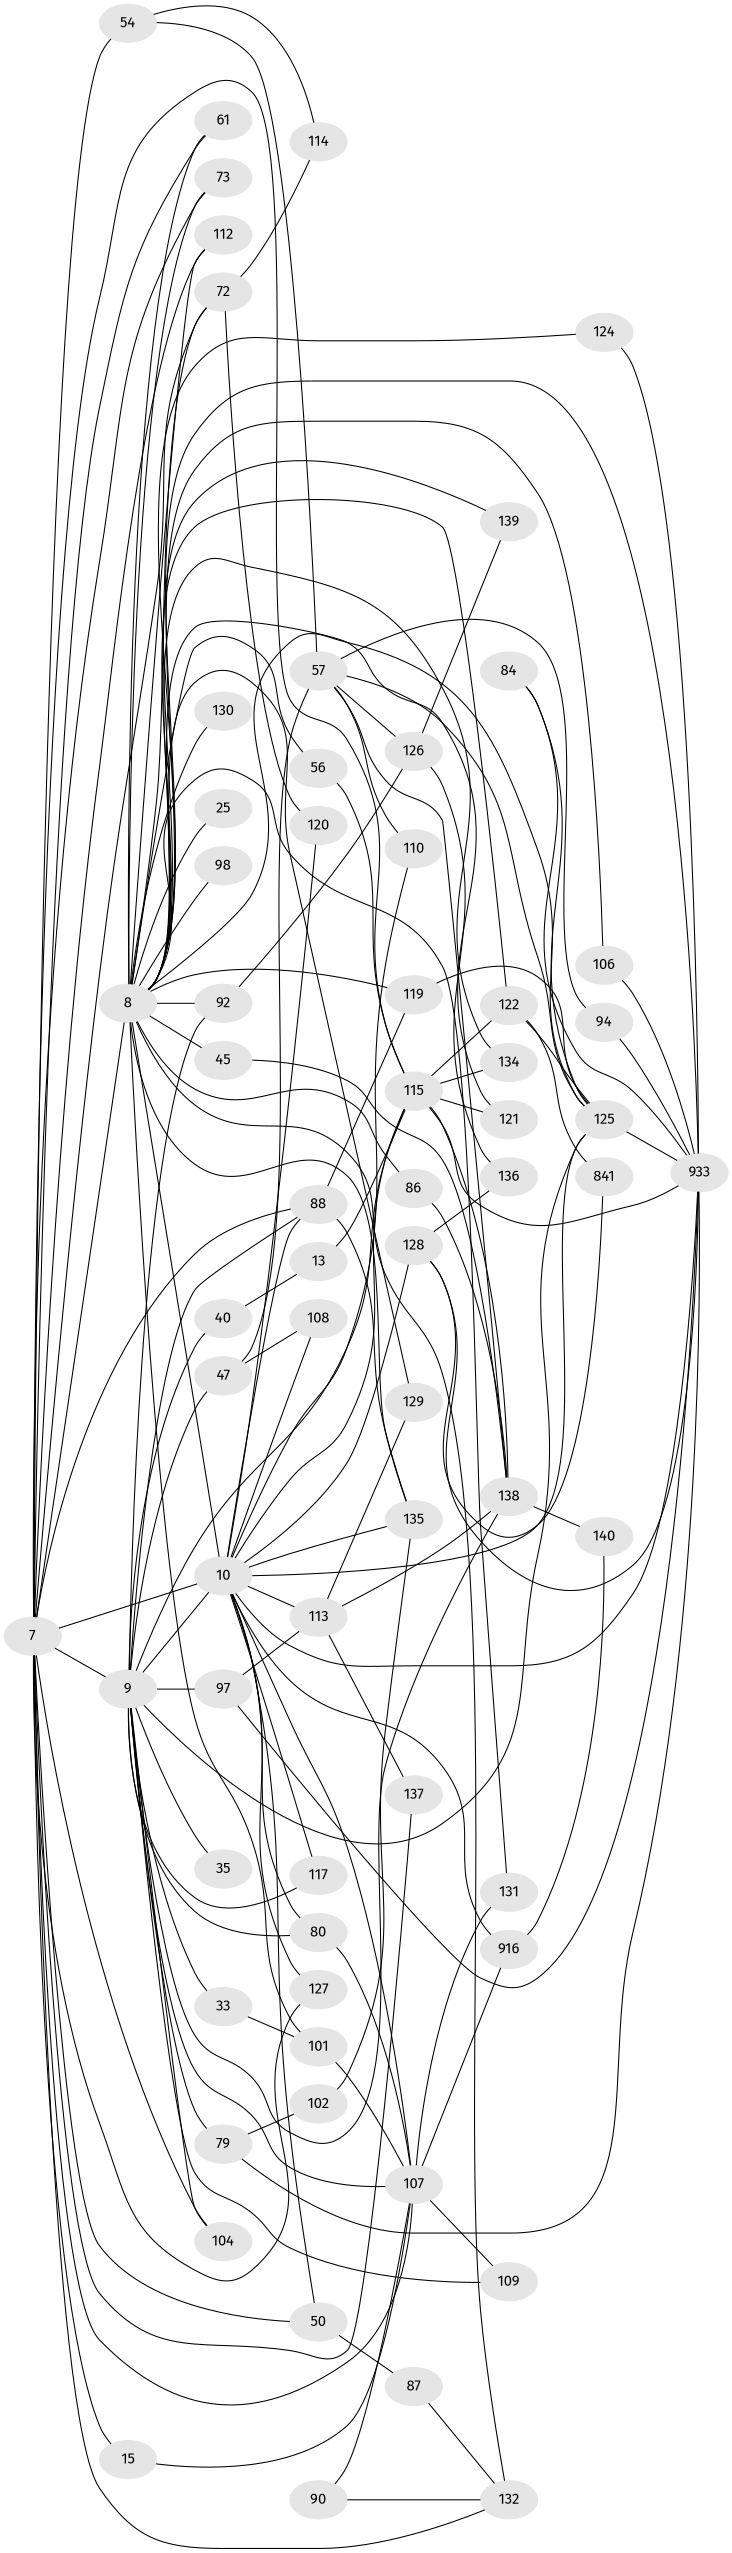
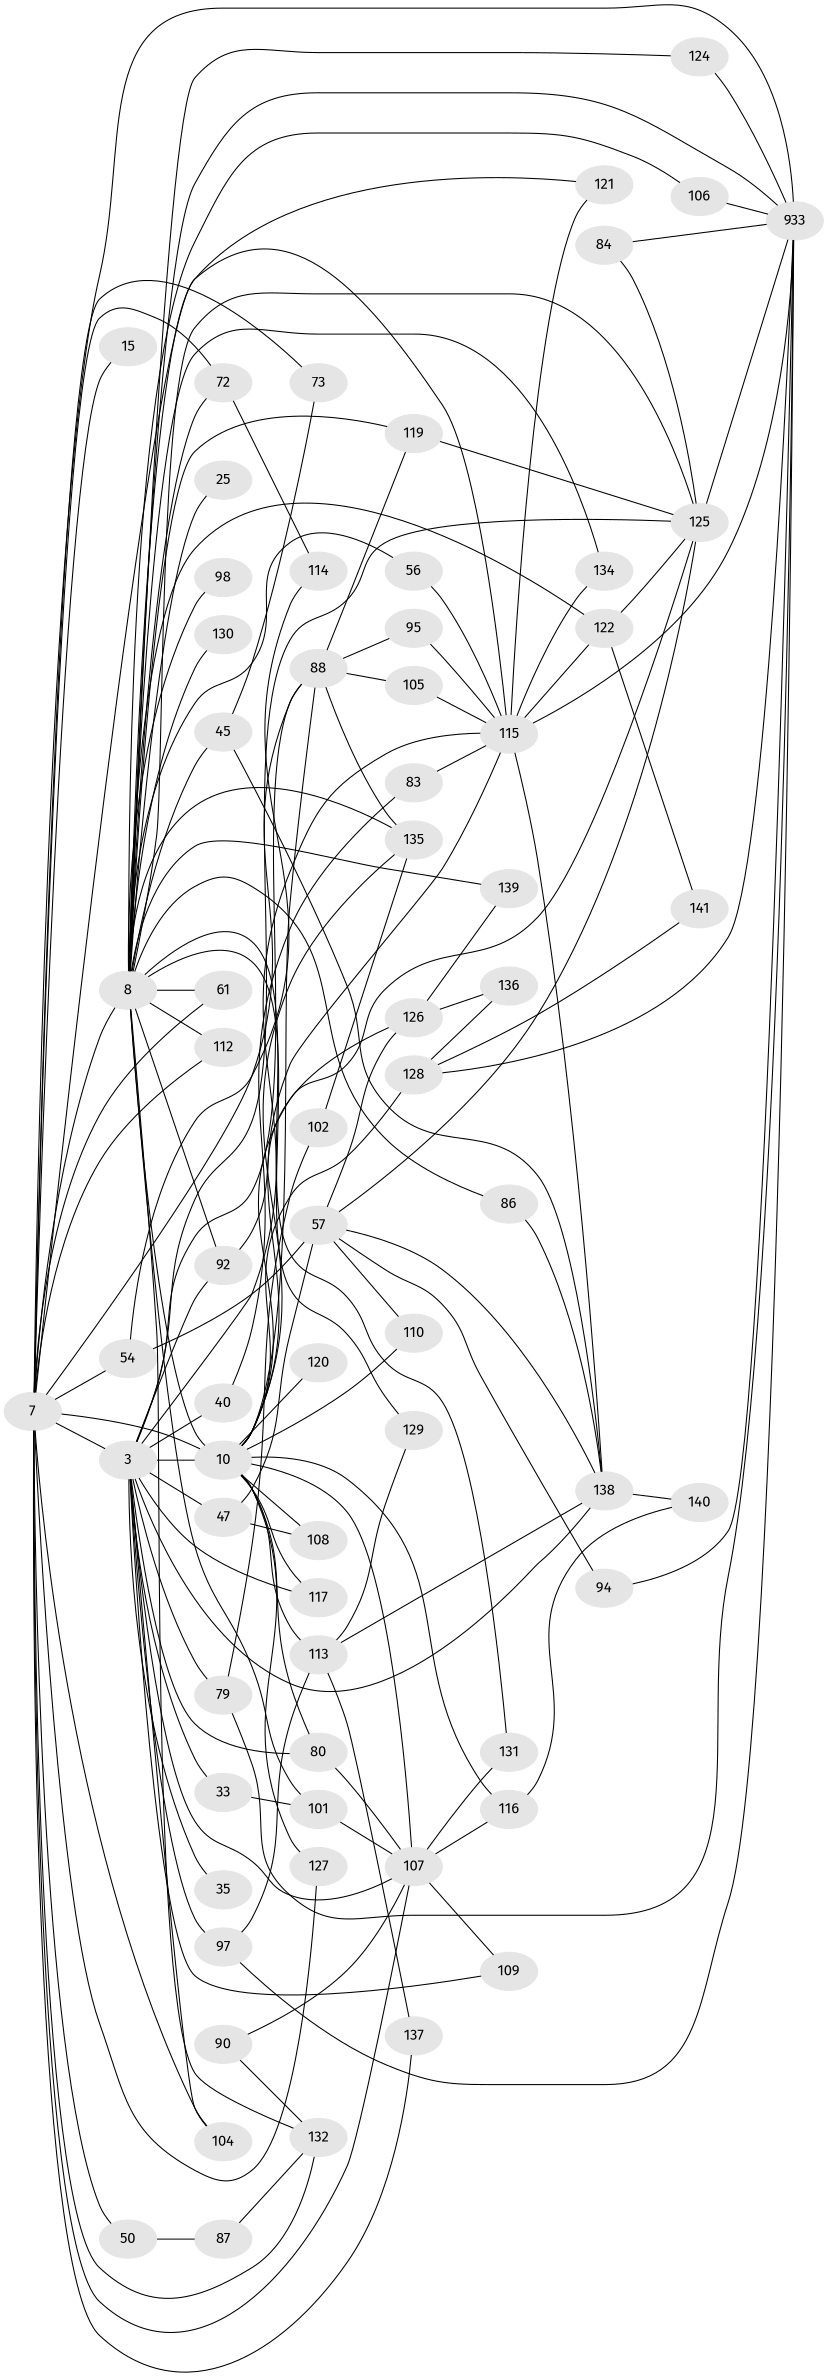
(243, 552) -> none
(139, 584) -> (278, 568)
none -> (414, 628)
none -> (414, 685)
(604, 1177) -> (700, 909)
(319, 1262) -> (414, 783)
(621, 1610) -> (101, 267)
(128, 1689) -> (128, 1460)
(509, 1949) -> (509, 1809)
(279, 1965) -> none
(357, 2413) -> none
